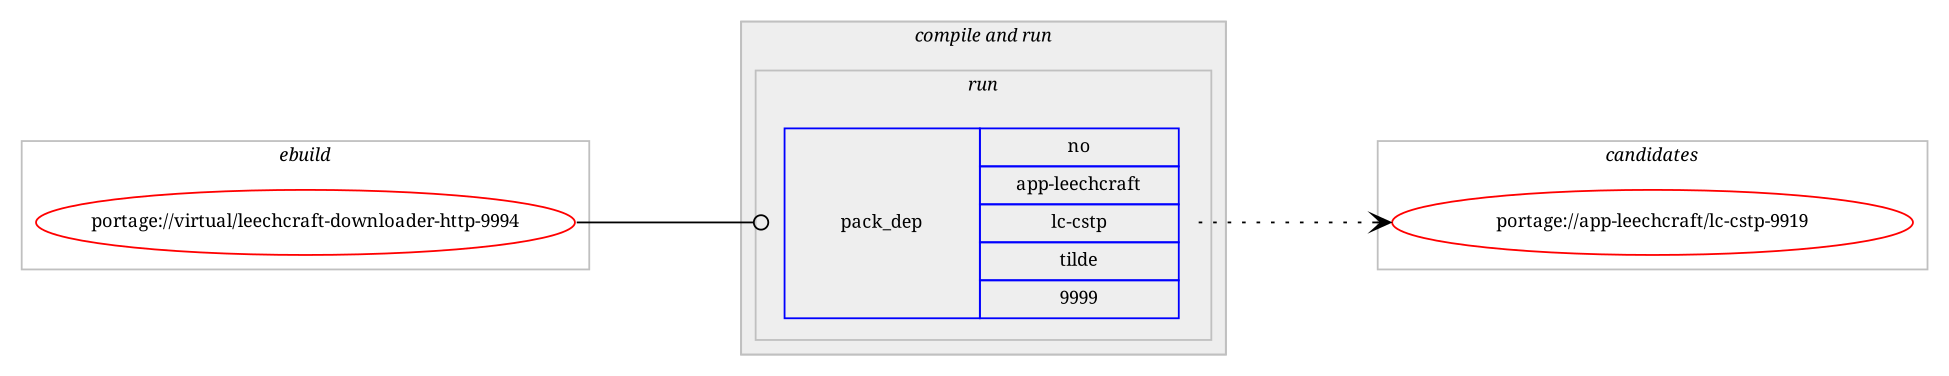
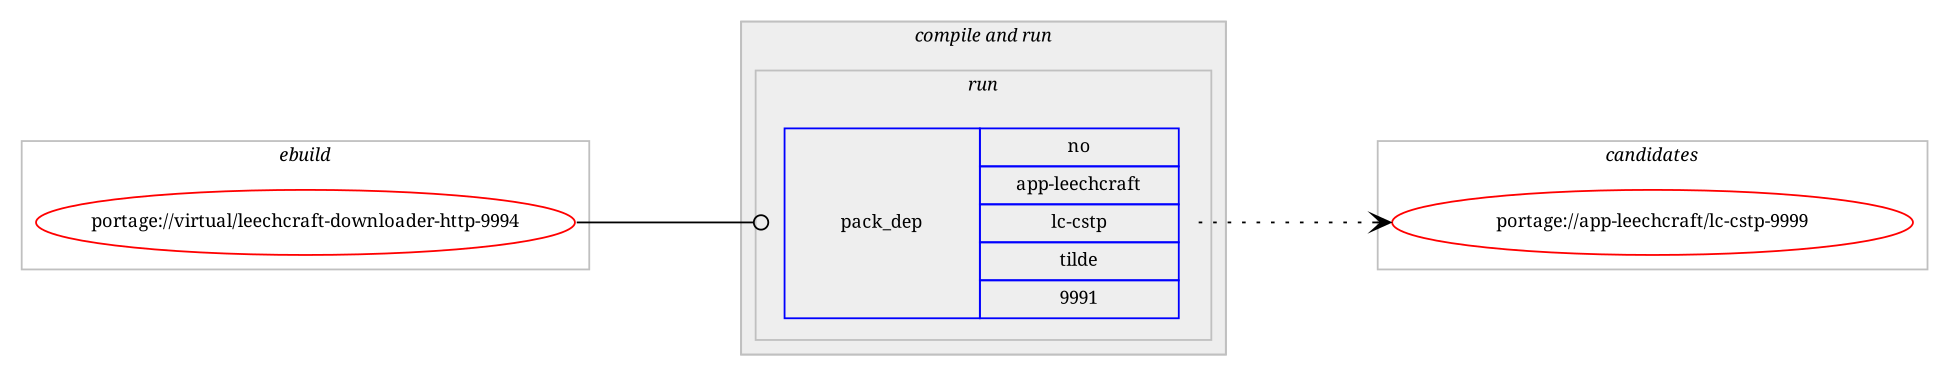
(1653, 222) -> (1653, 222)
(1079, 298) -> (1079, 298)
